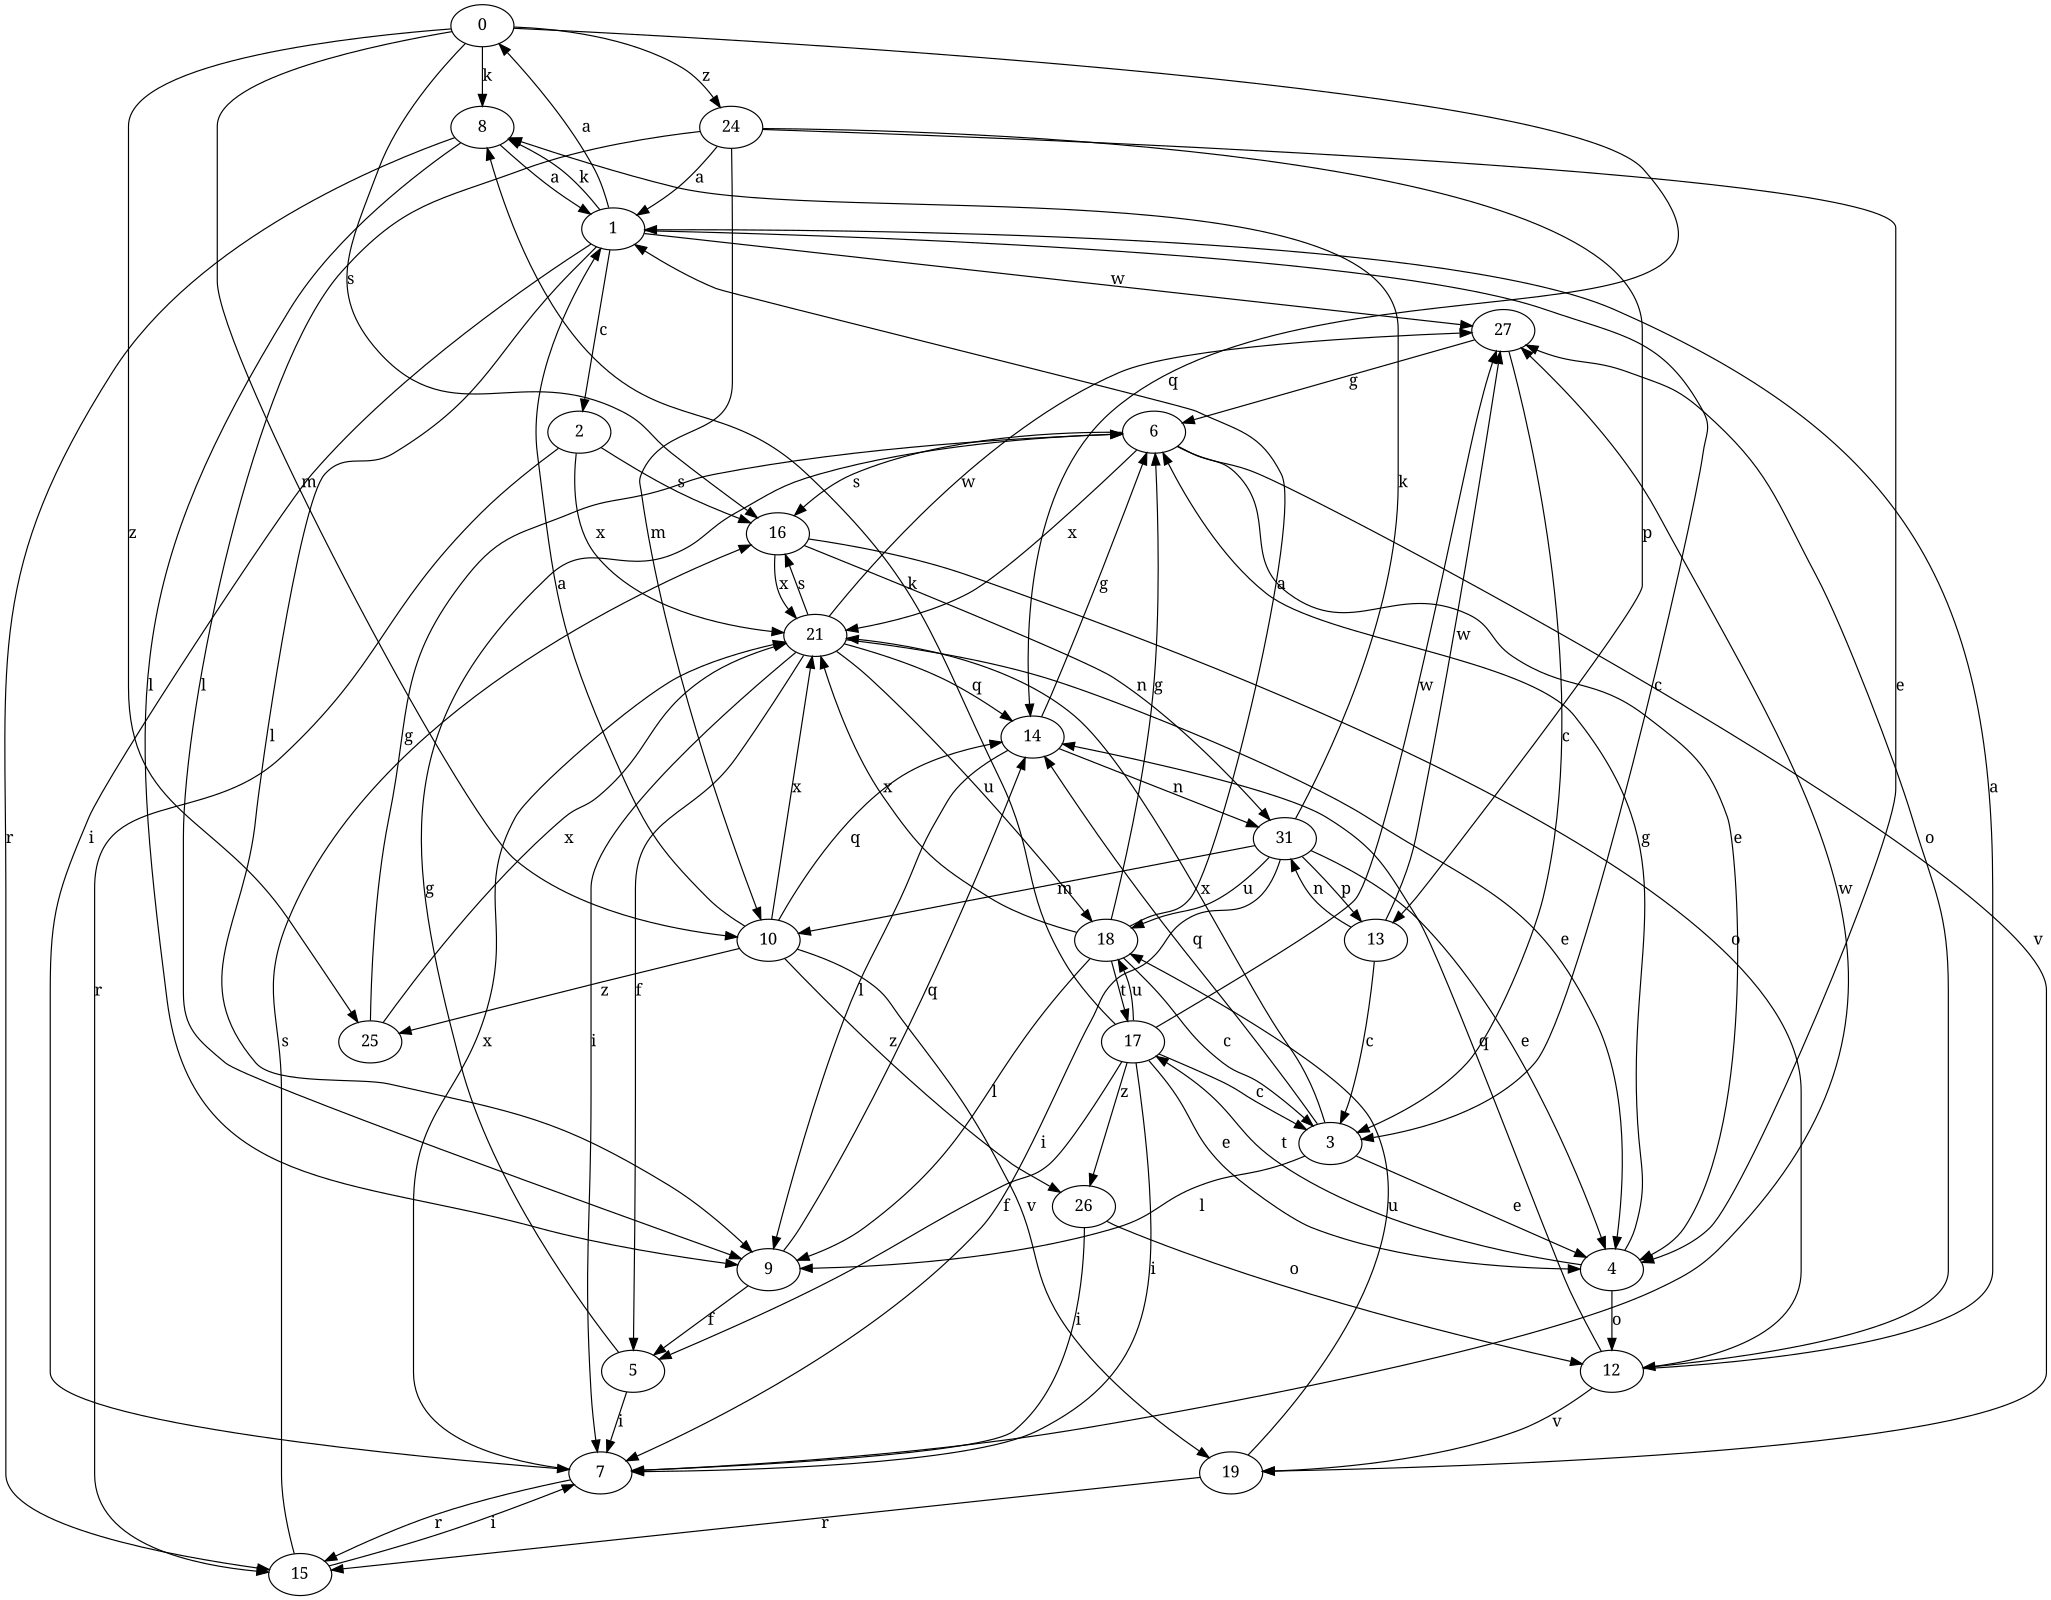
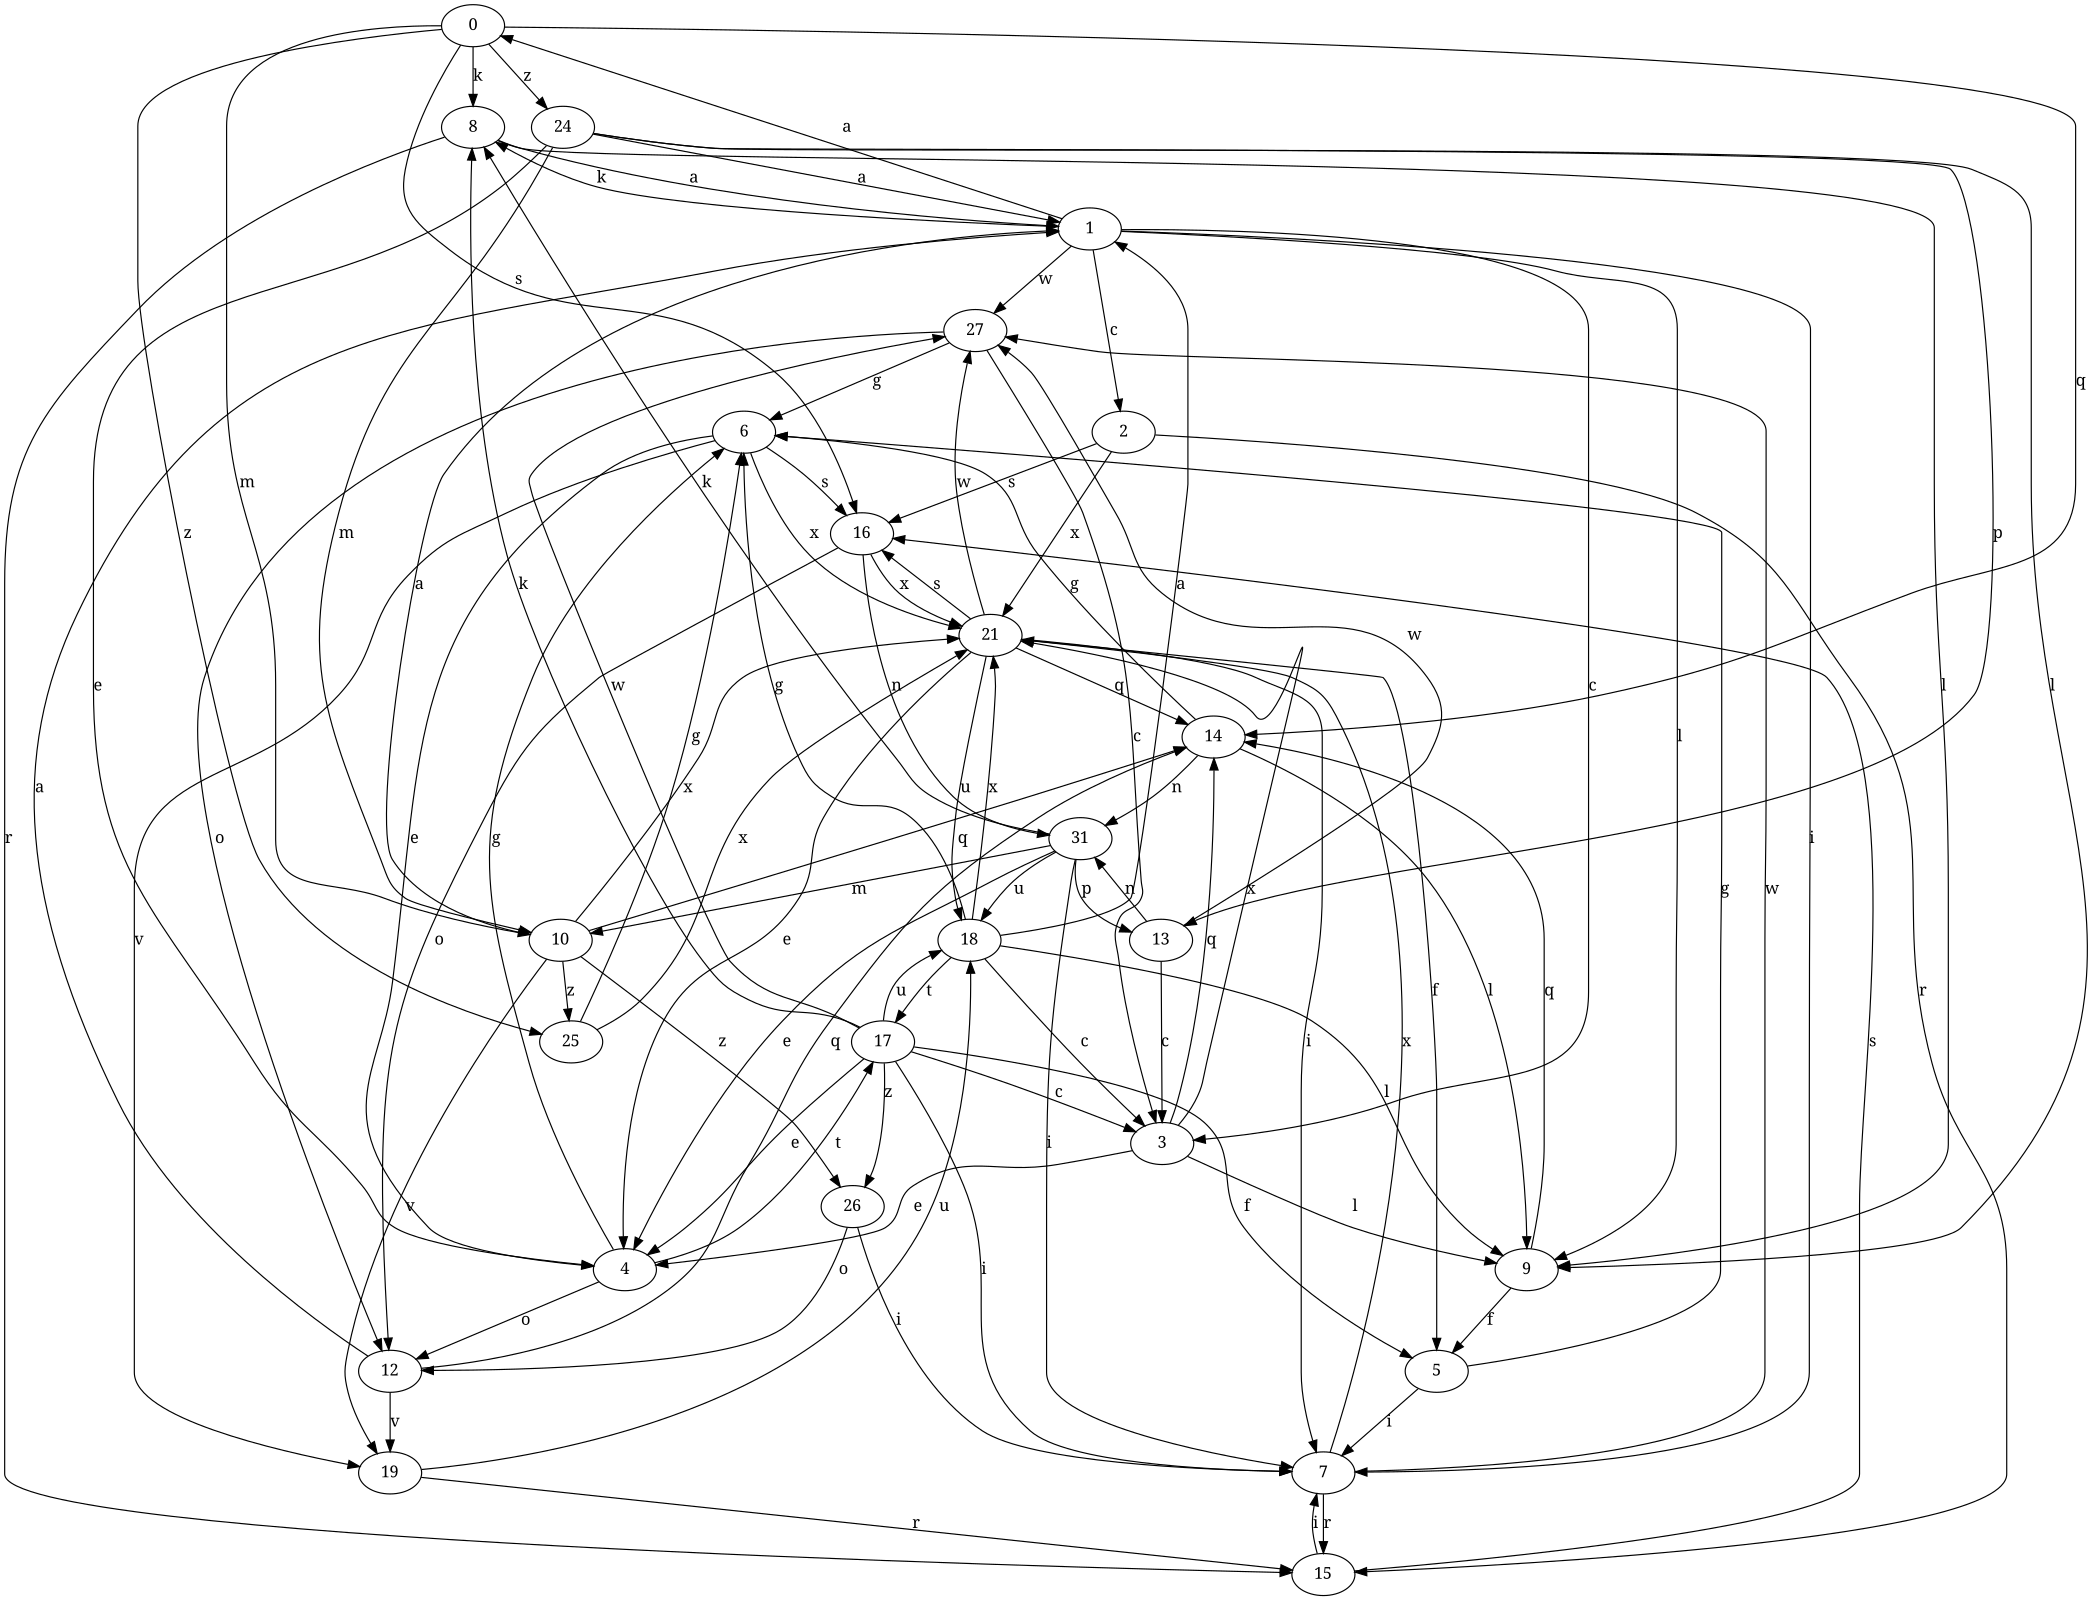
(1935, 889) -> (245, 602)
